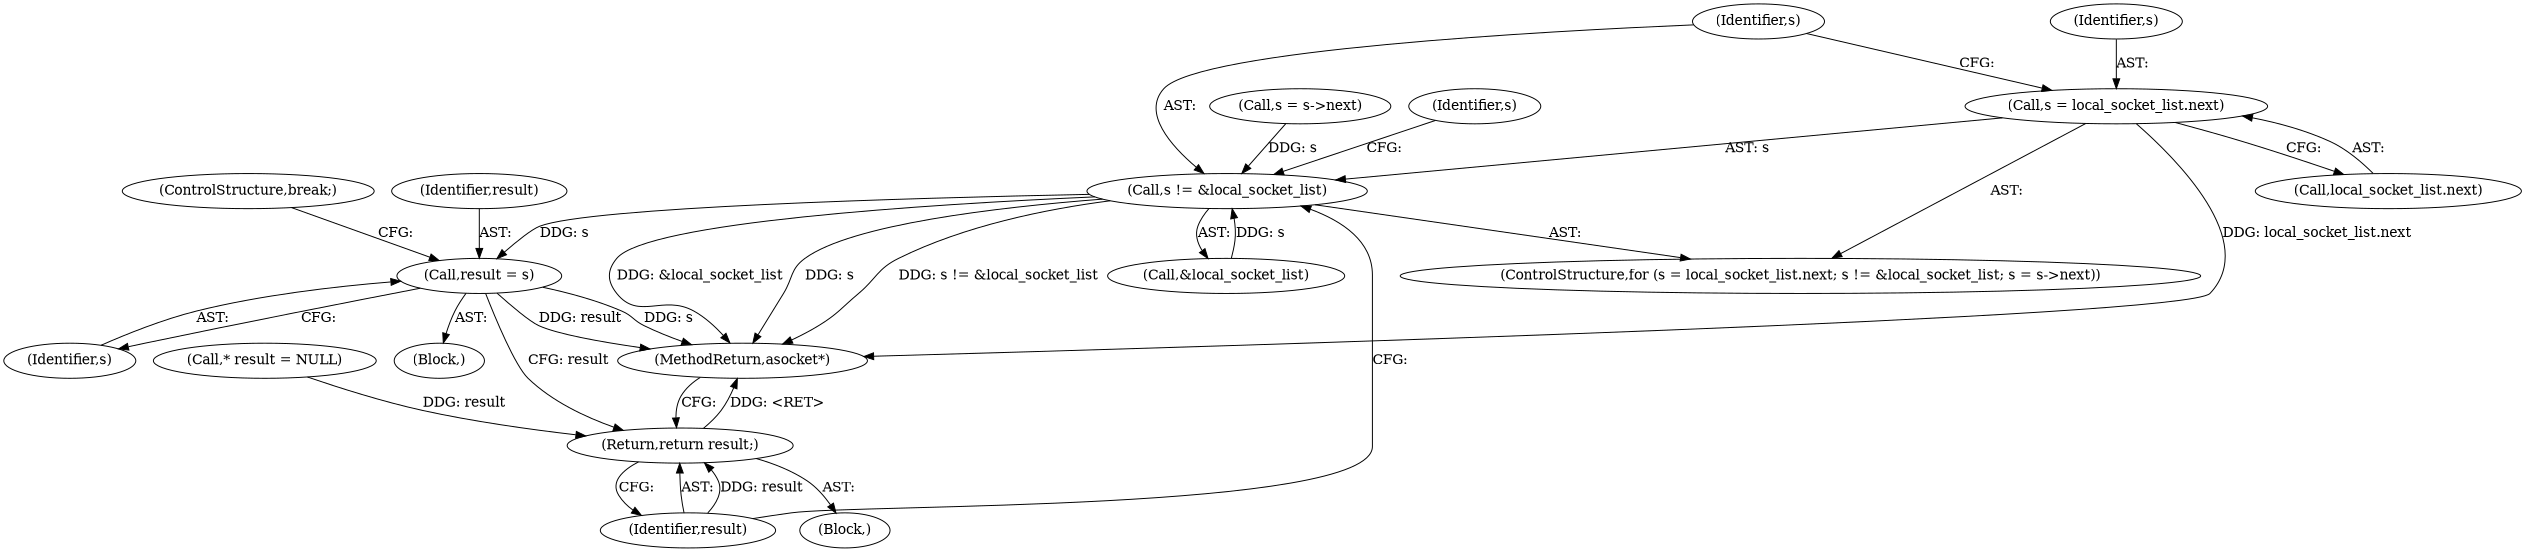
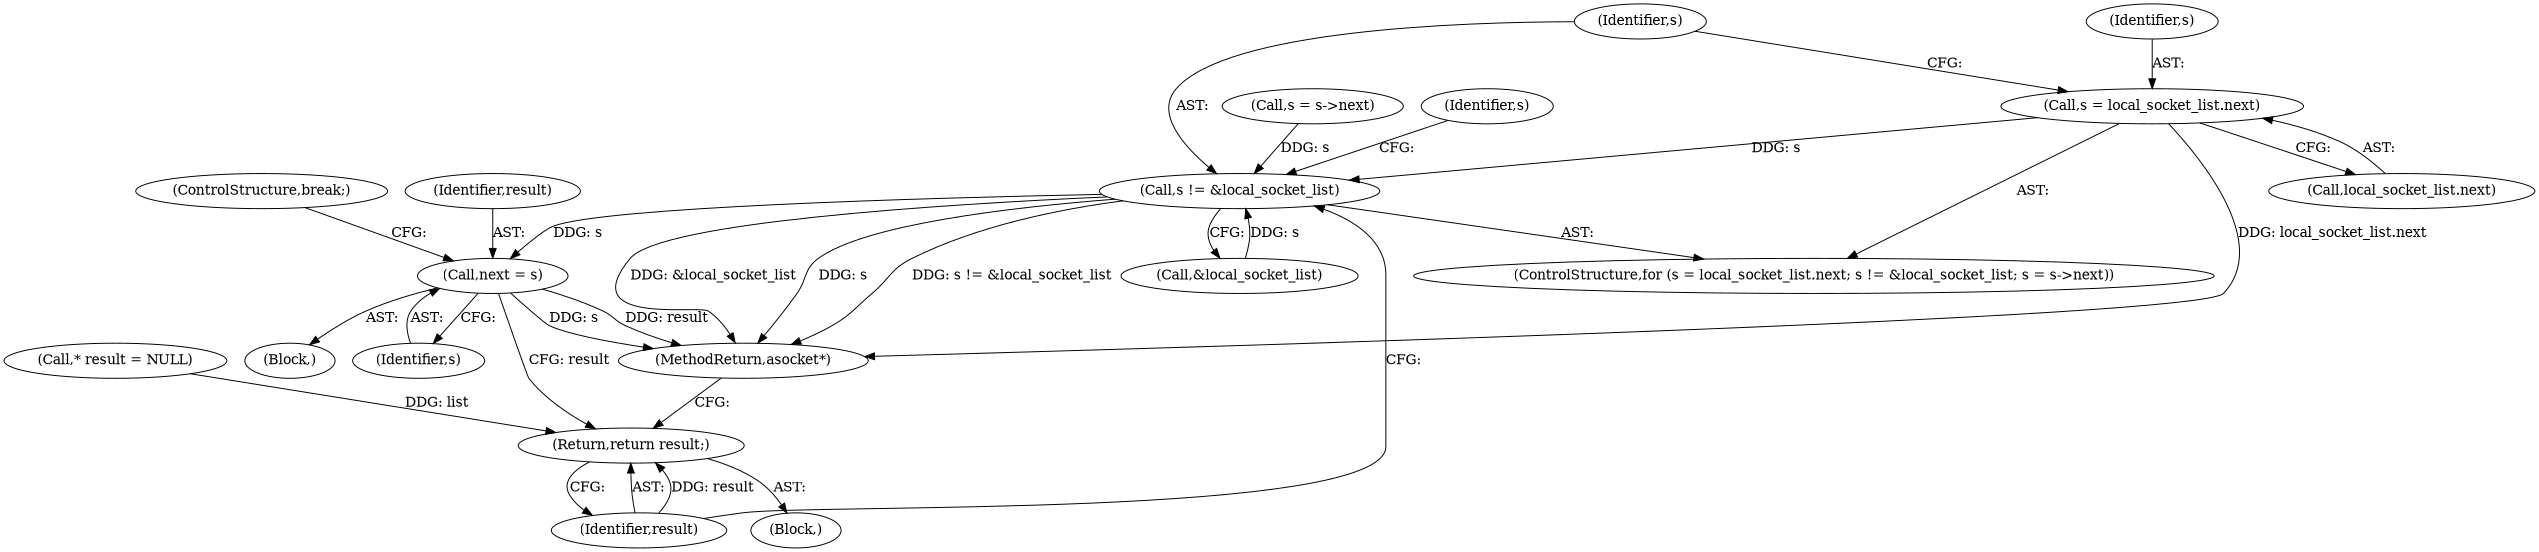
(1748, 149) -> (1776, 149)
(1216, 234) -> (1229, 234)
(479, 276) -> (493, 276)
(464, 403) -> (437, 403)
(721, 410) -> none
